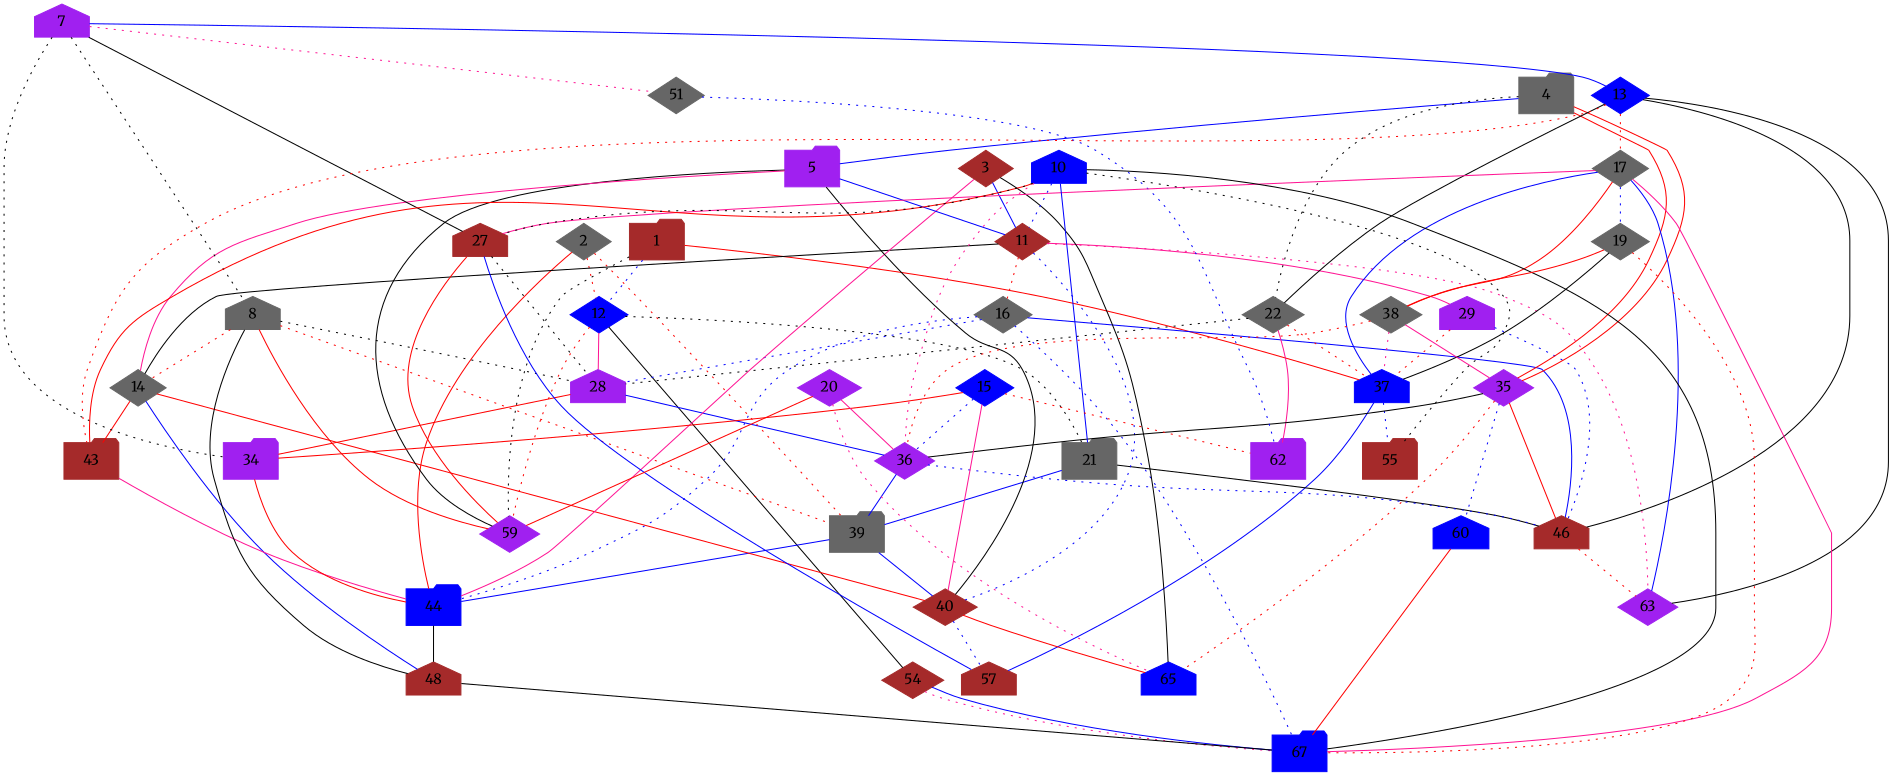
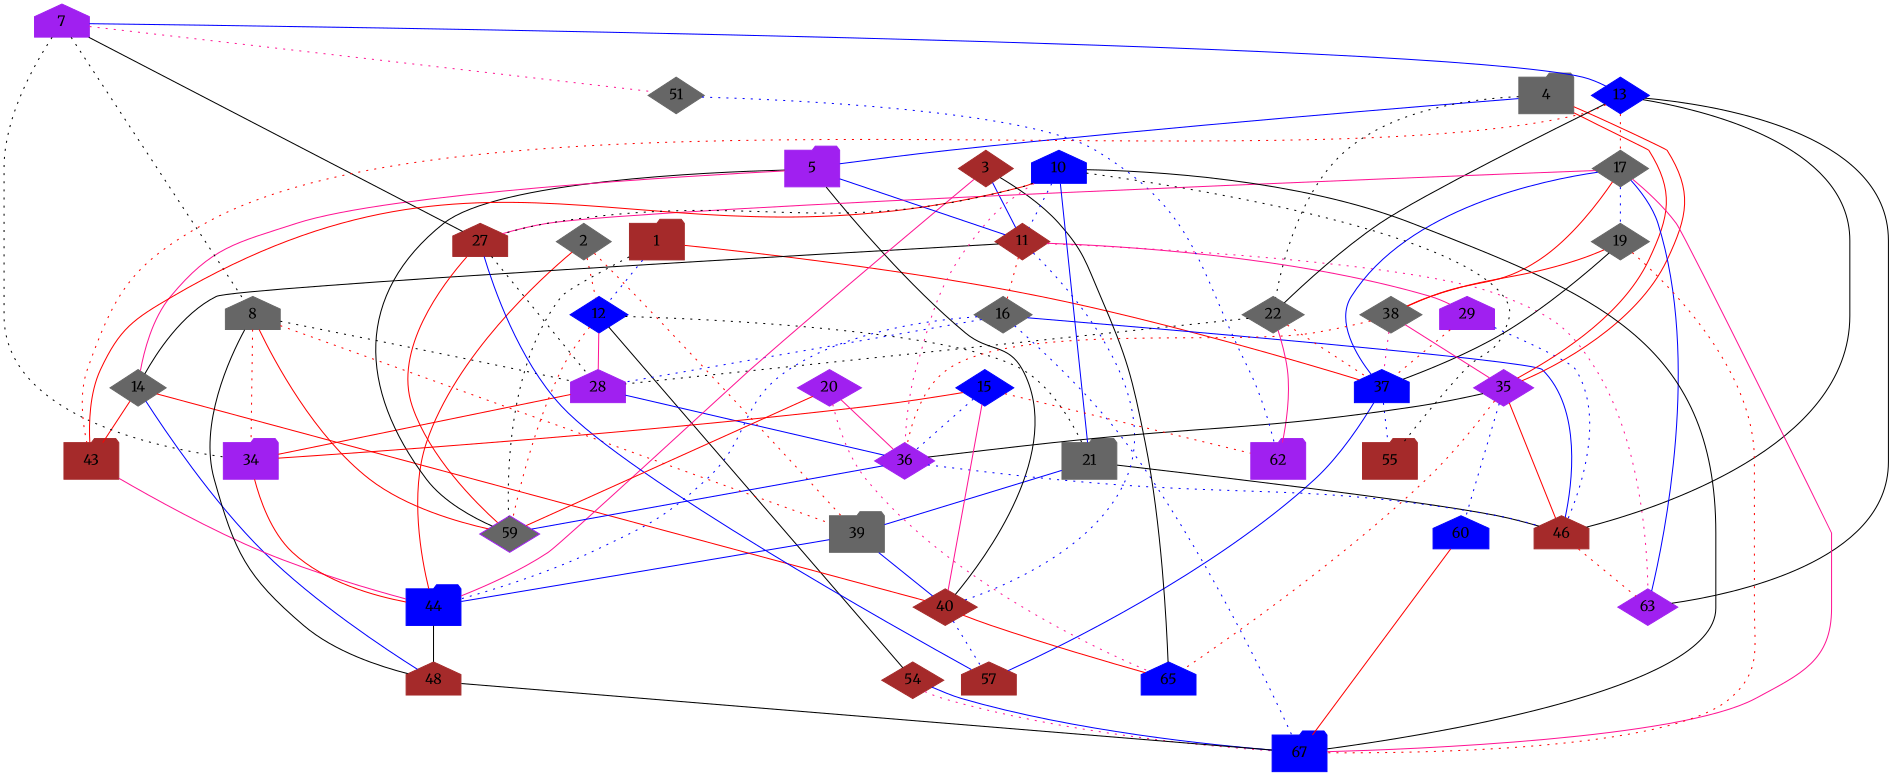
(191, 354) -> (252, 386)
(885, 491) -> (707, 497)
(510, 534) -> (510, 534)
